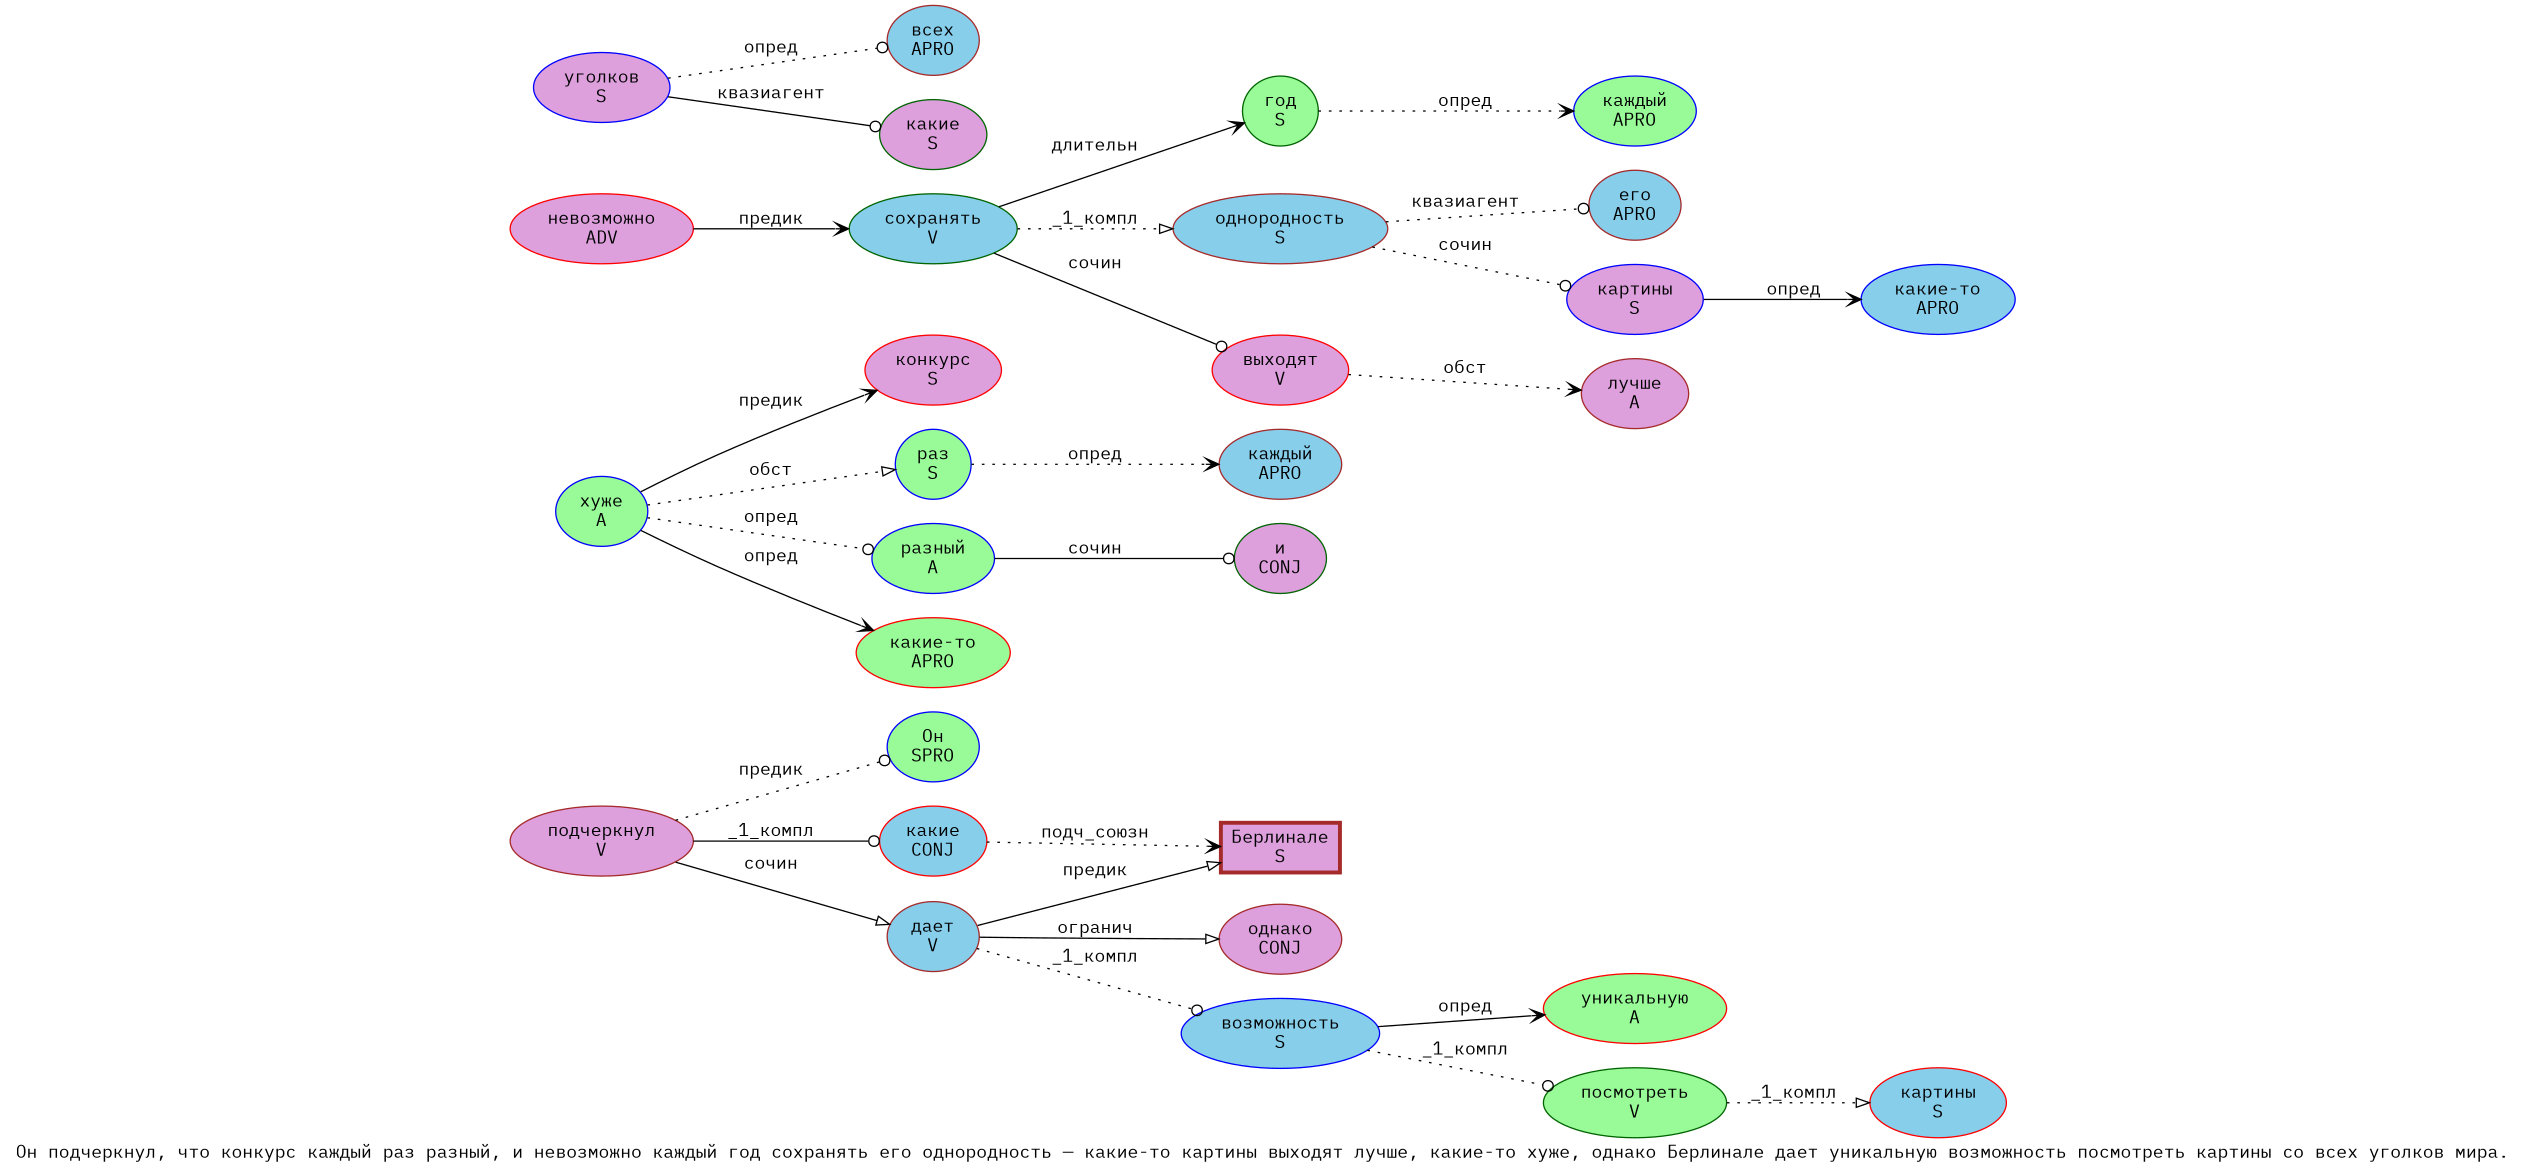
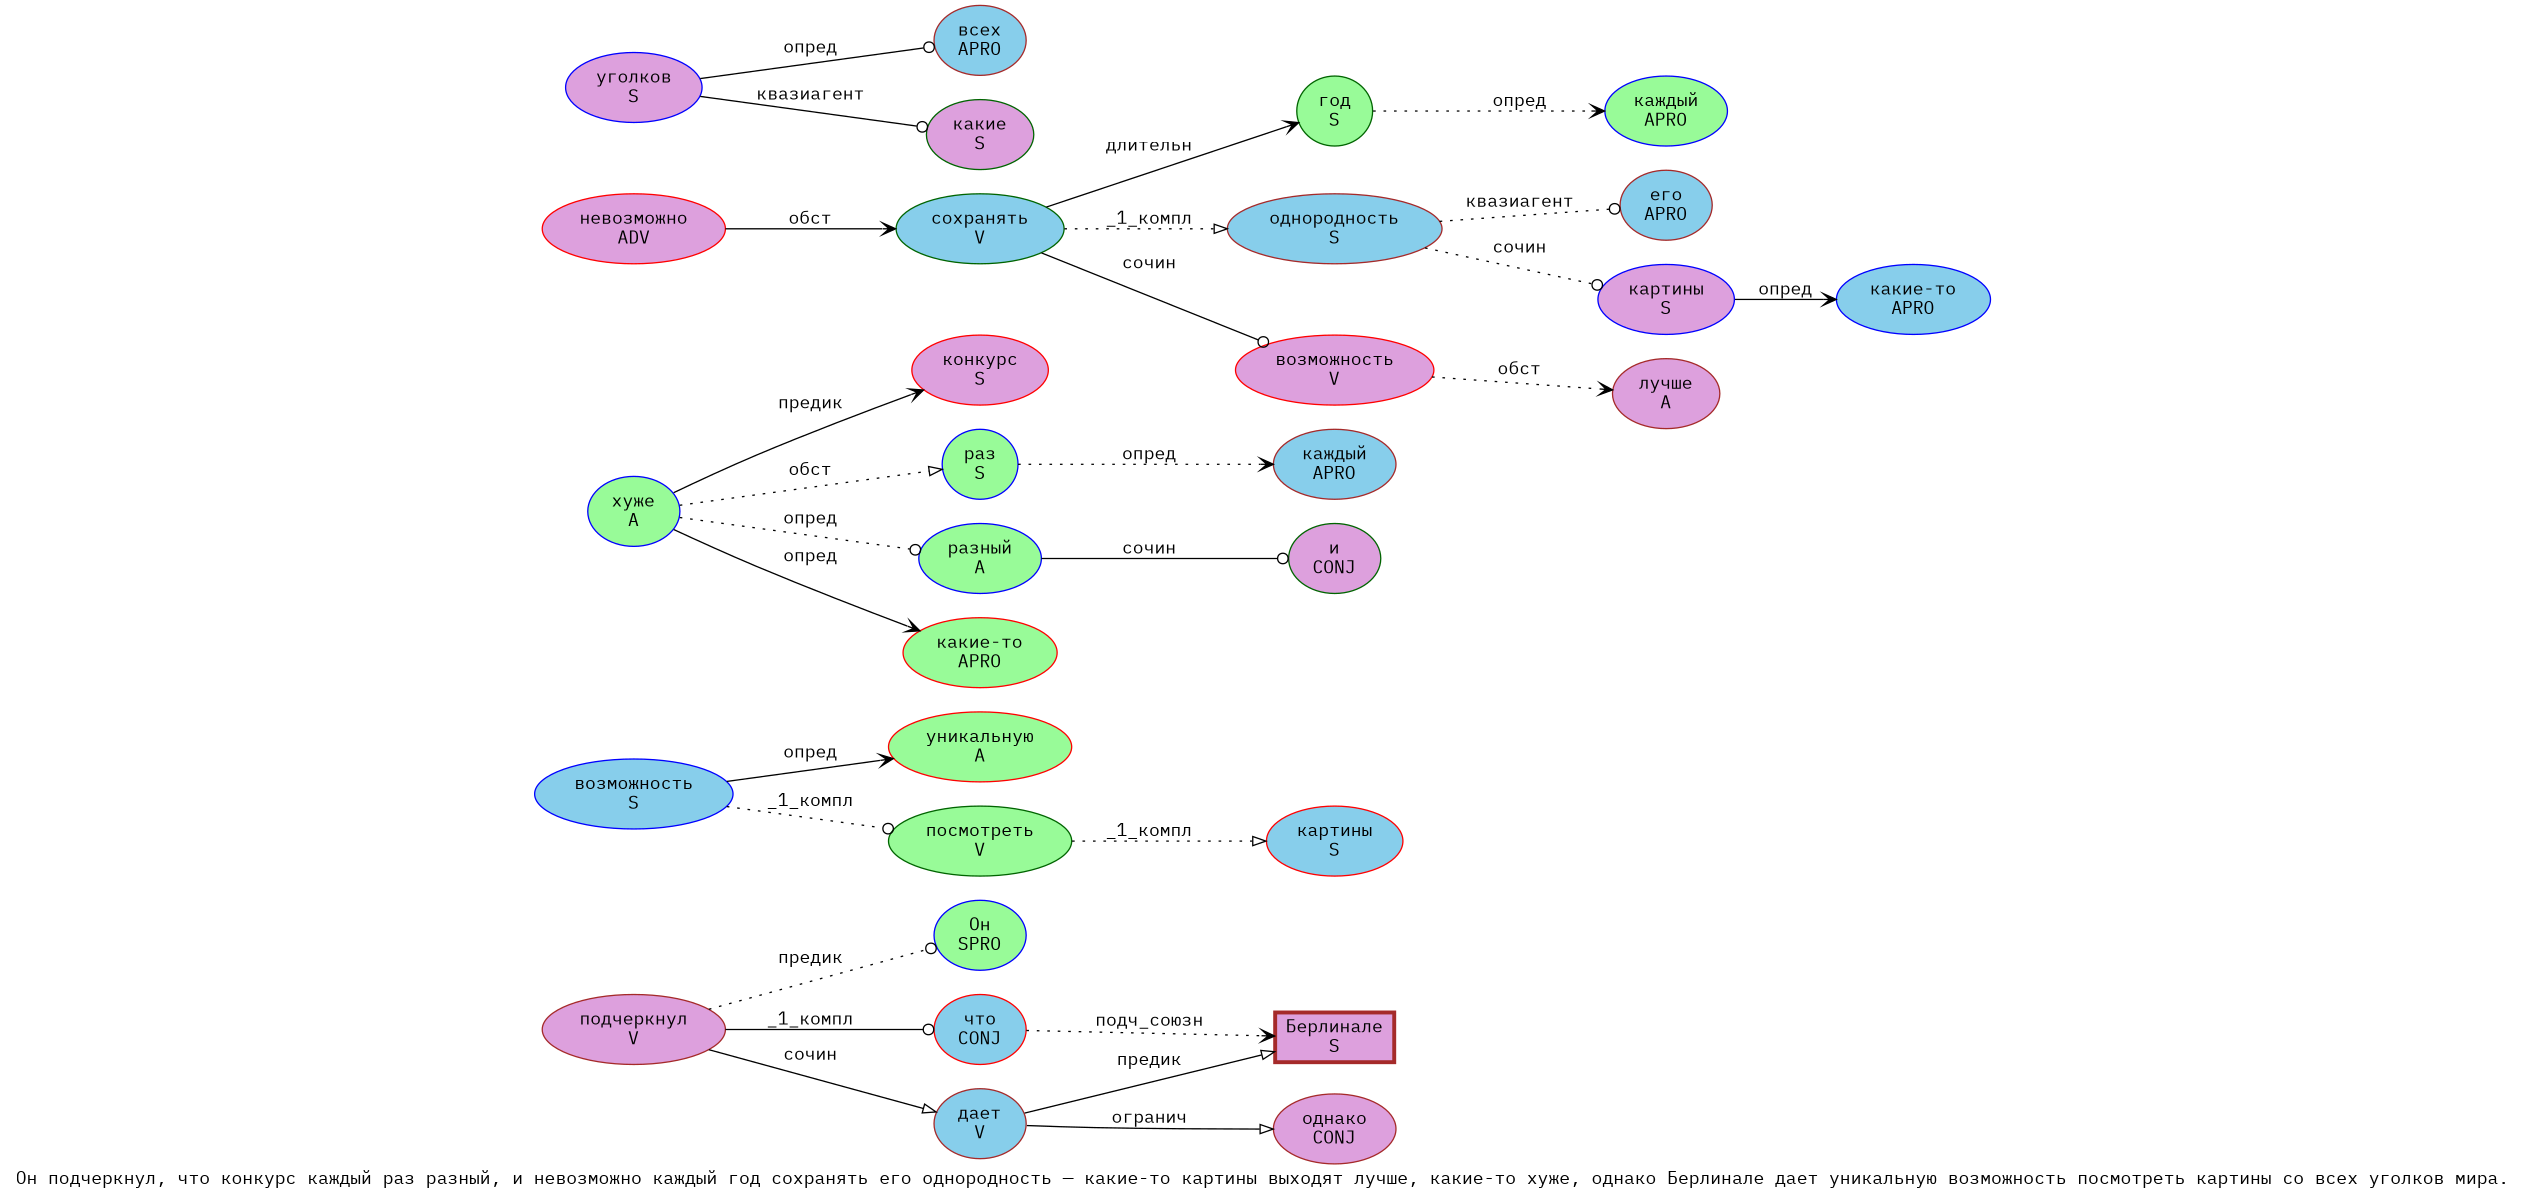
(772, 63) -> (812, 63)
(771, 219) -> (811, 219)
(1280, 370) -> (1335, 370)
(933, 841) -> (980, 1029)
(1084, 979) -> none
